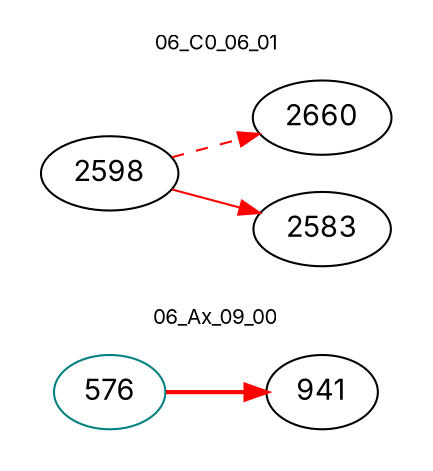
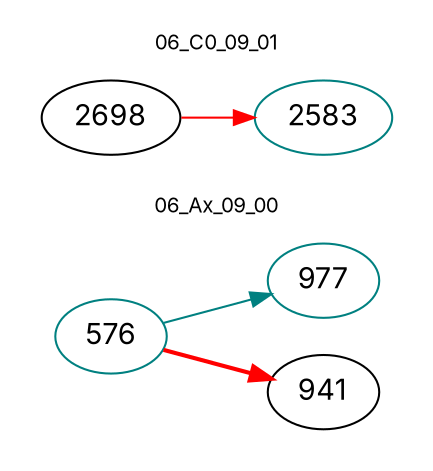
(217, 44) -> (217, 44)
(322, 118) -> none
(110, 173) -> (111, 118)
(322, 229) -> (323, 118)
none -> (323, 281)
